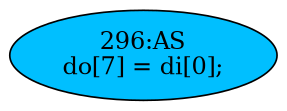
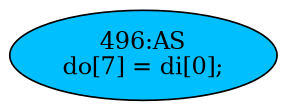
(143, 55) -> (143, 55)
